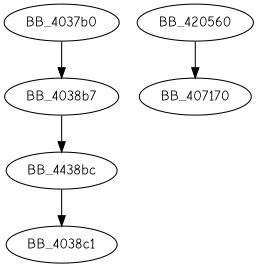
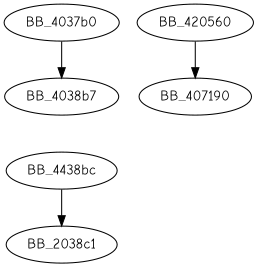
(195, 97) -> (195, 97)
(62, 129) -> none
(62, 245) -> (62, 245)
